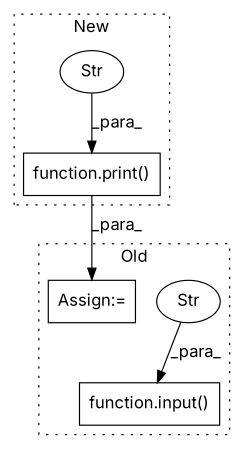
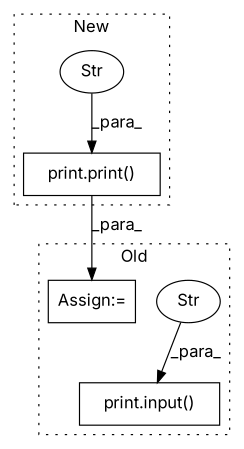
(92, 174) -> (92, 174)
(150, 404) -> (150, 404)
